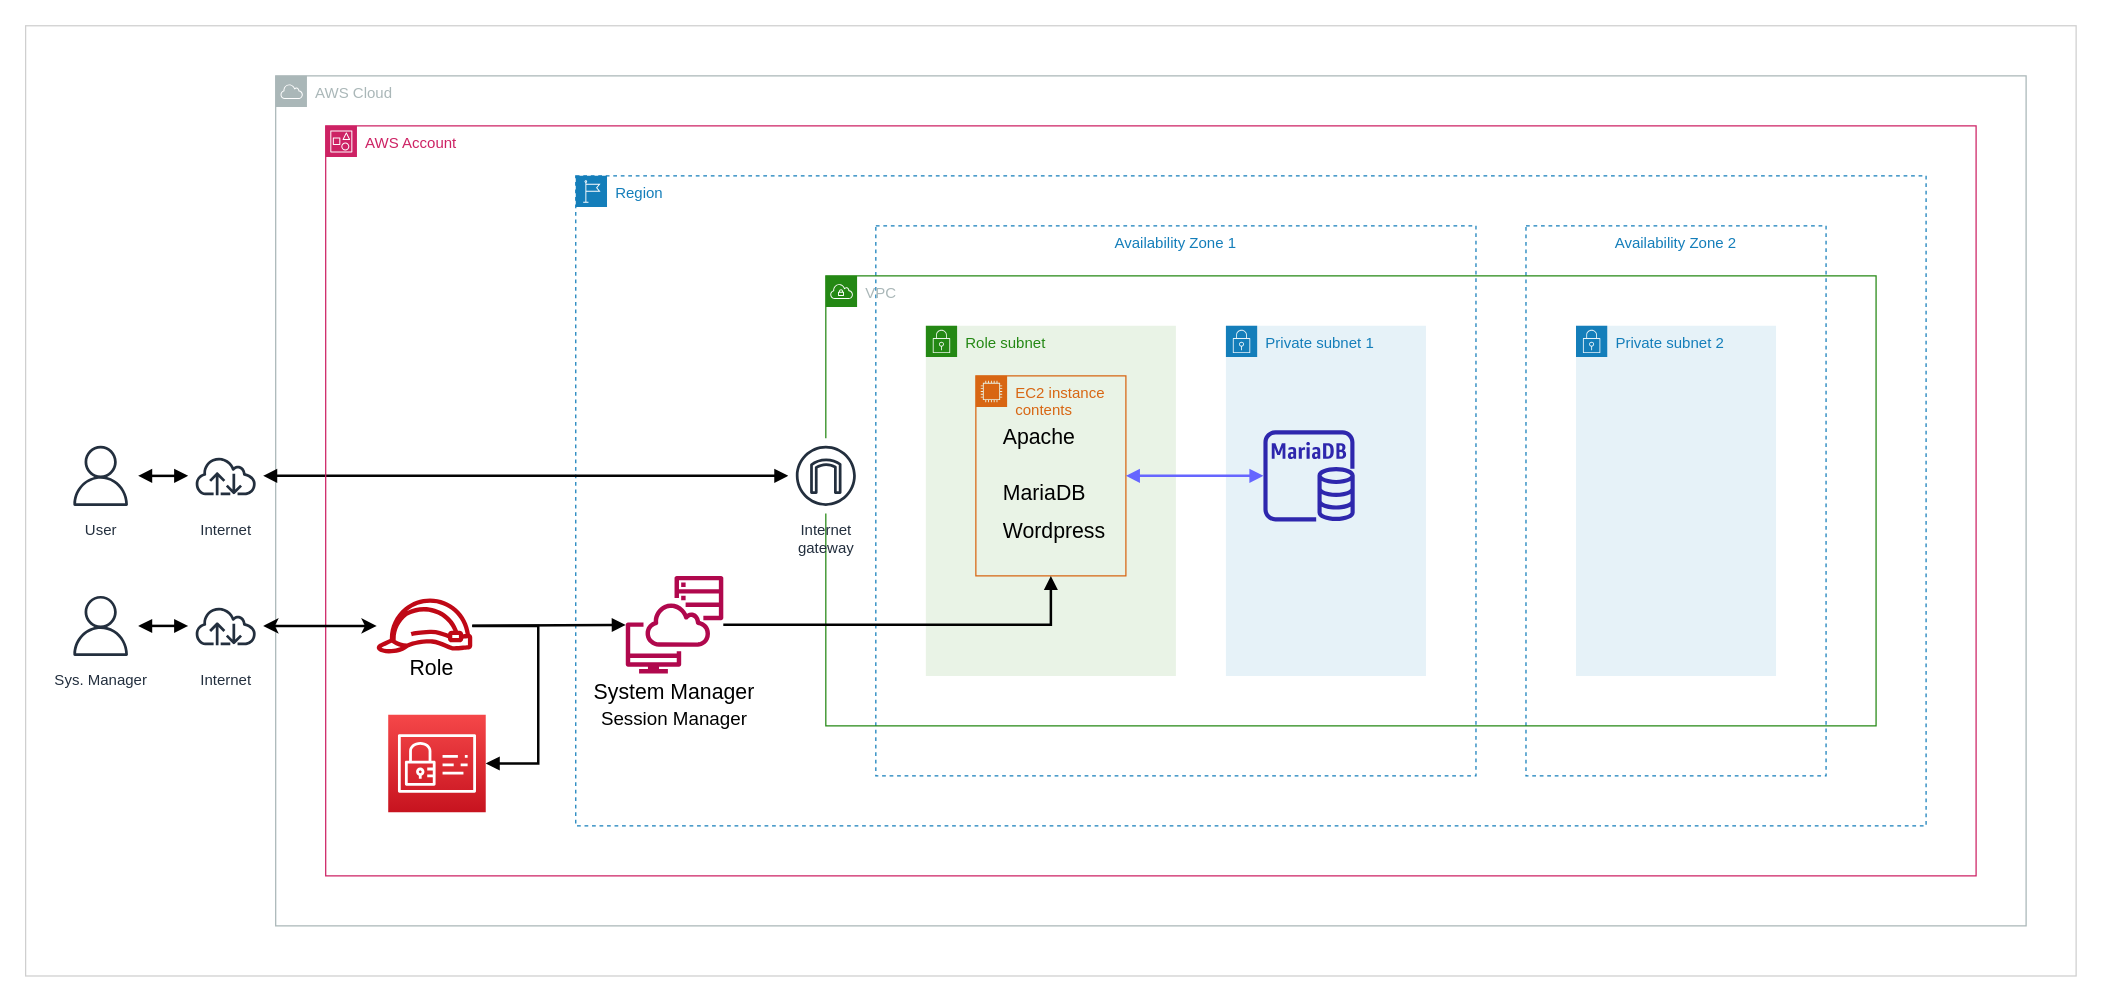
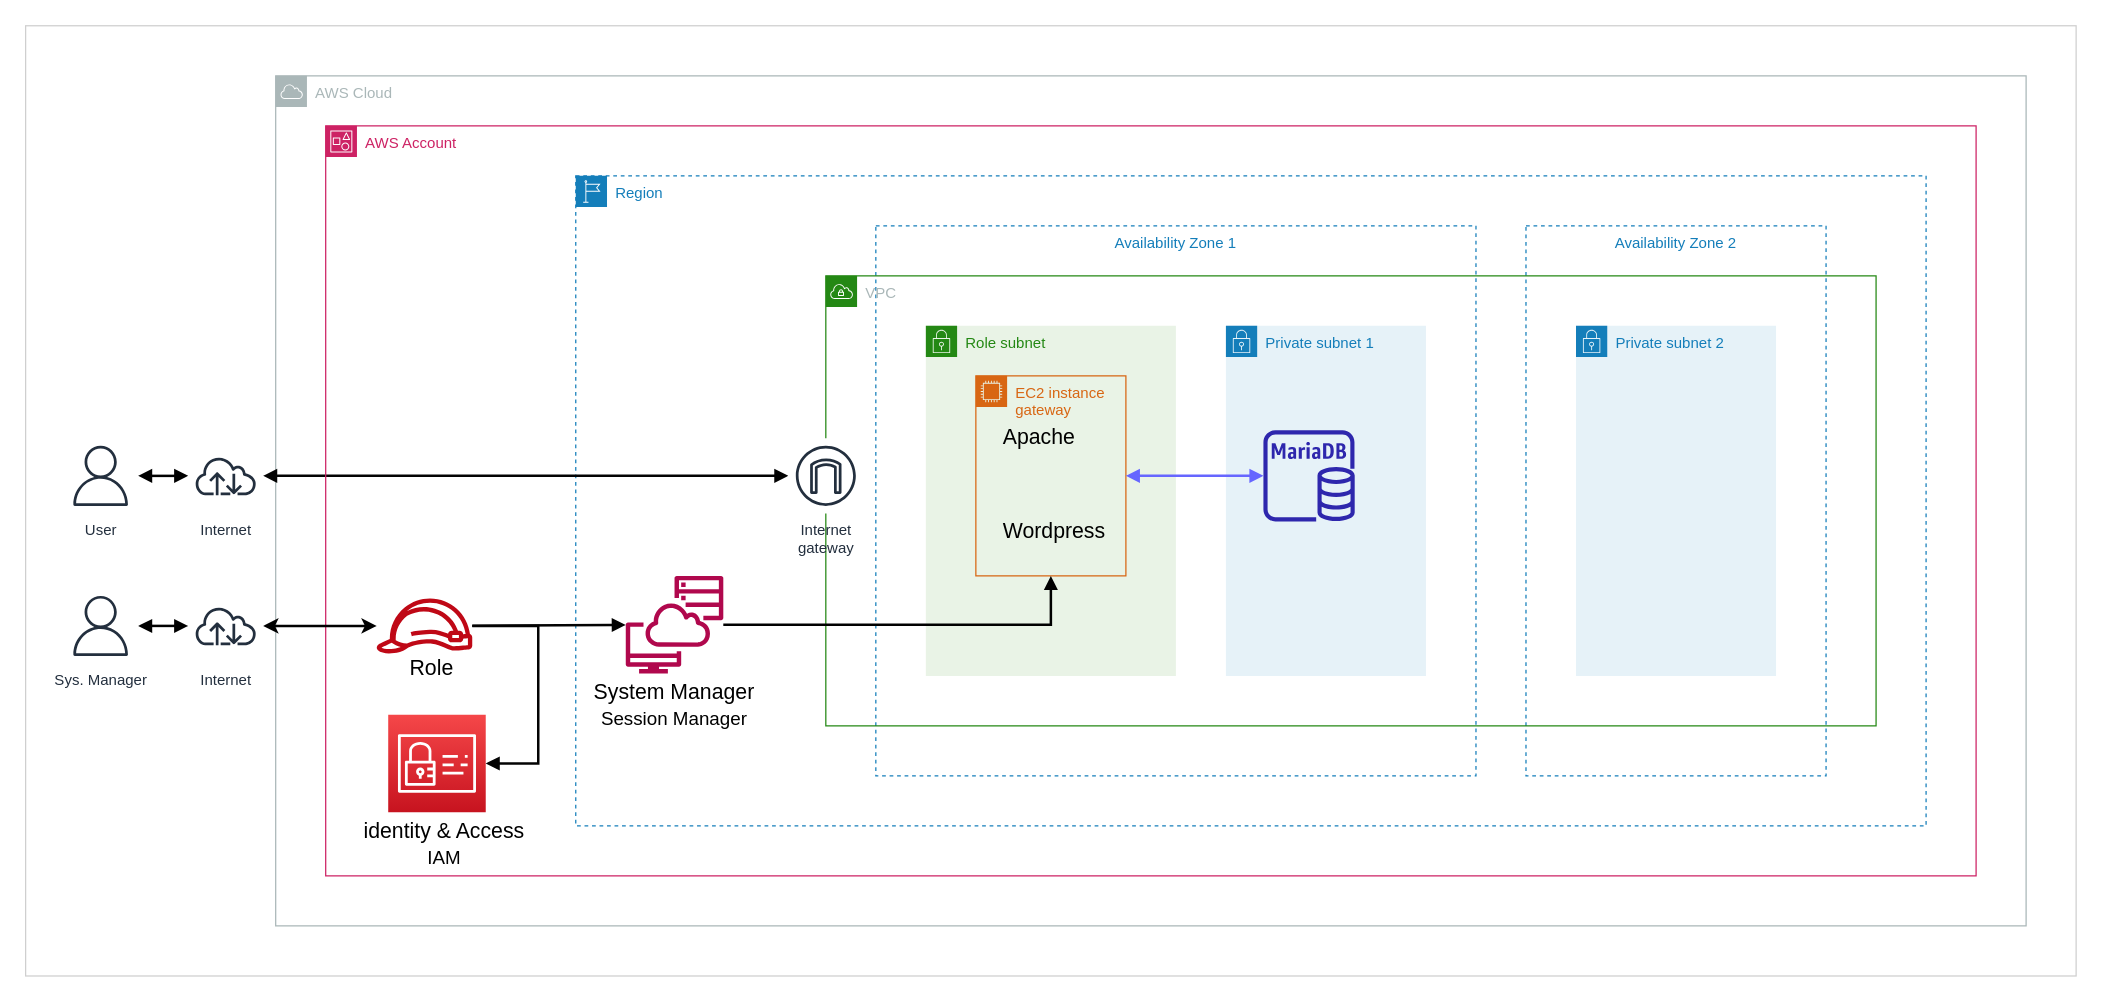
(1071, 402) -> (1071, 402)
(1038, 494) -> none
none -> (444, 844)
